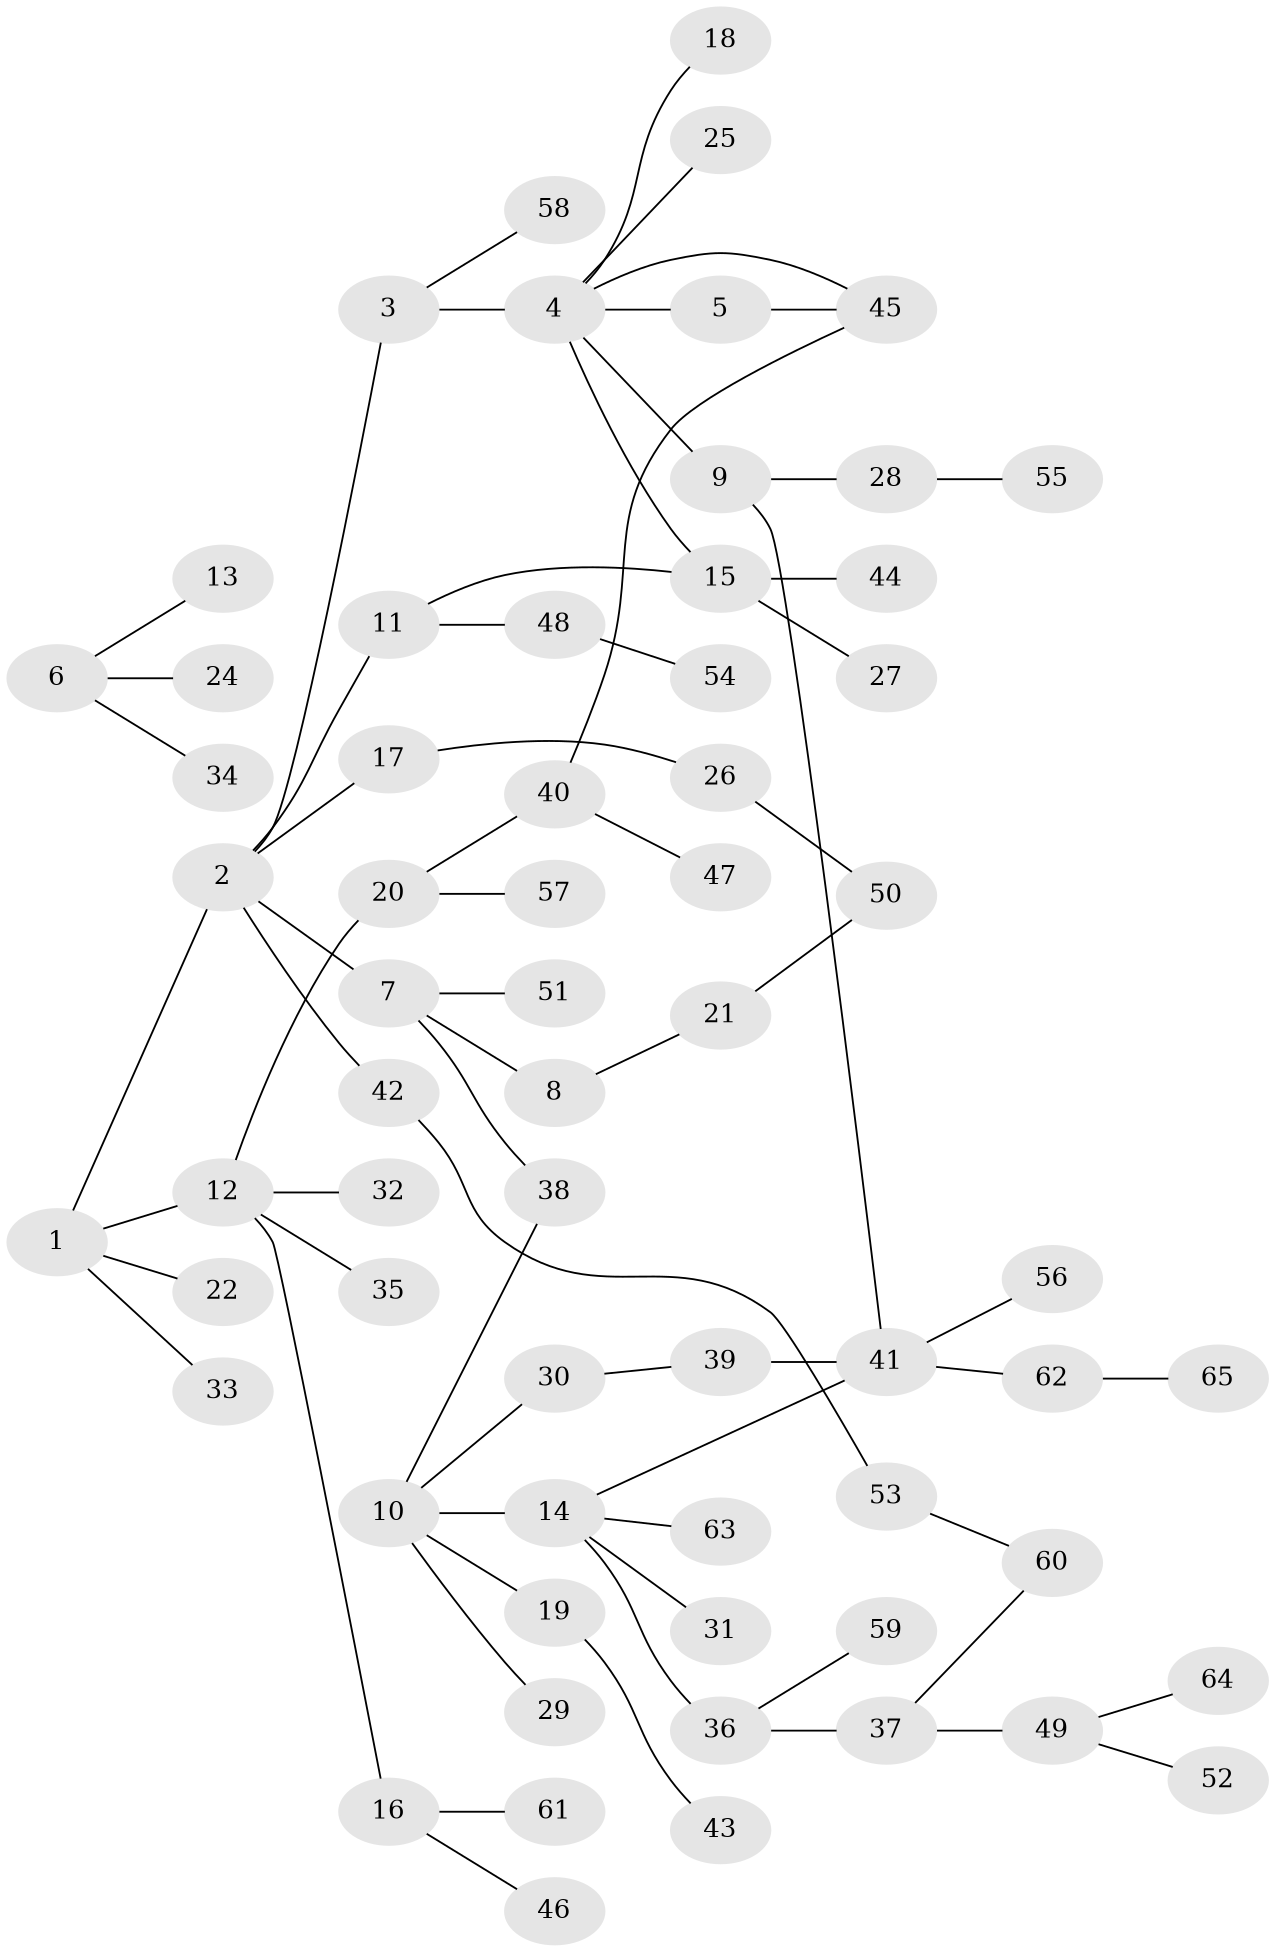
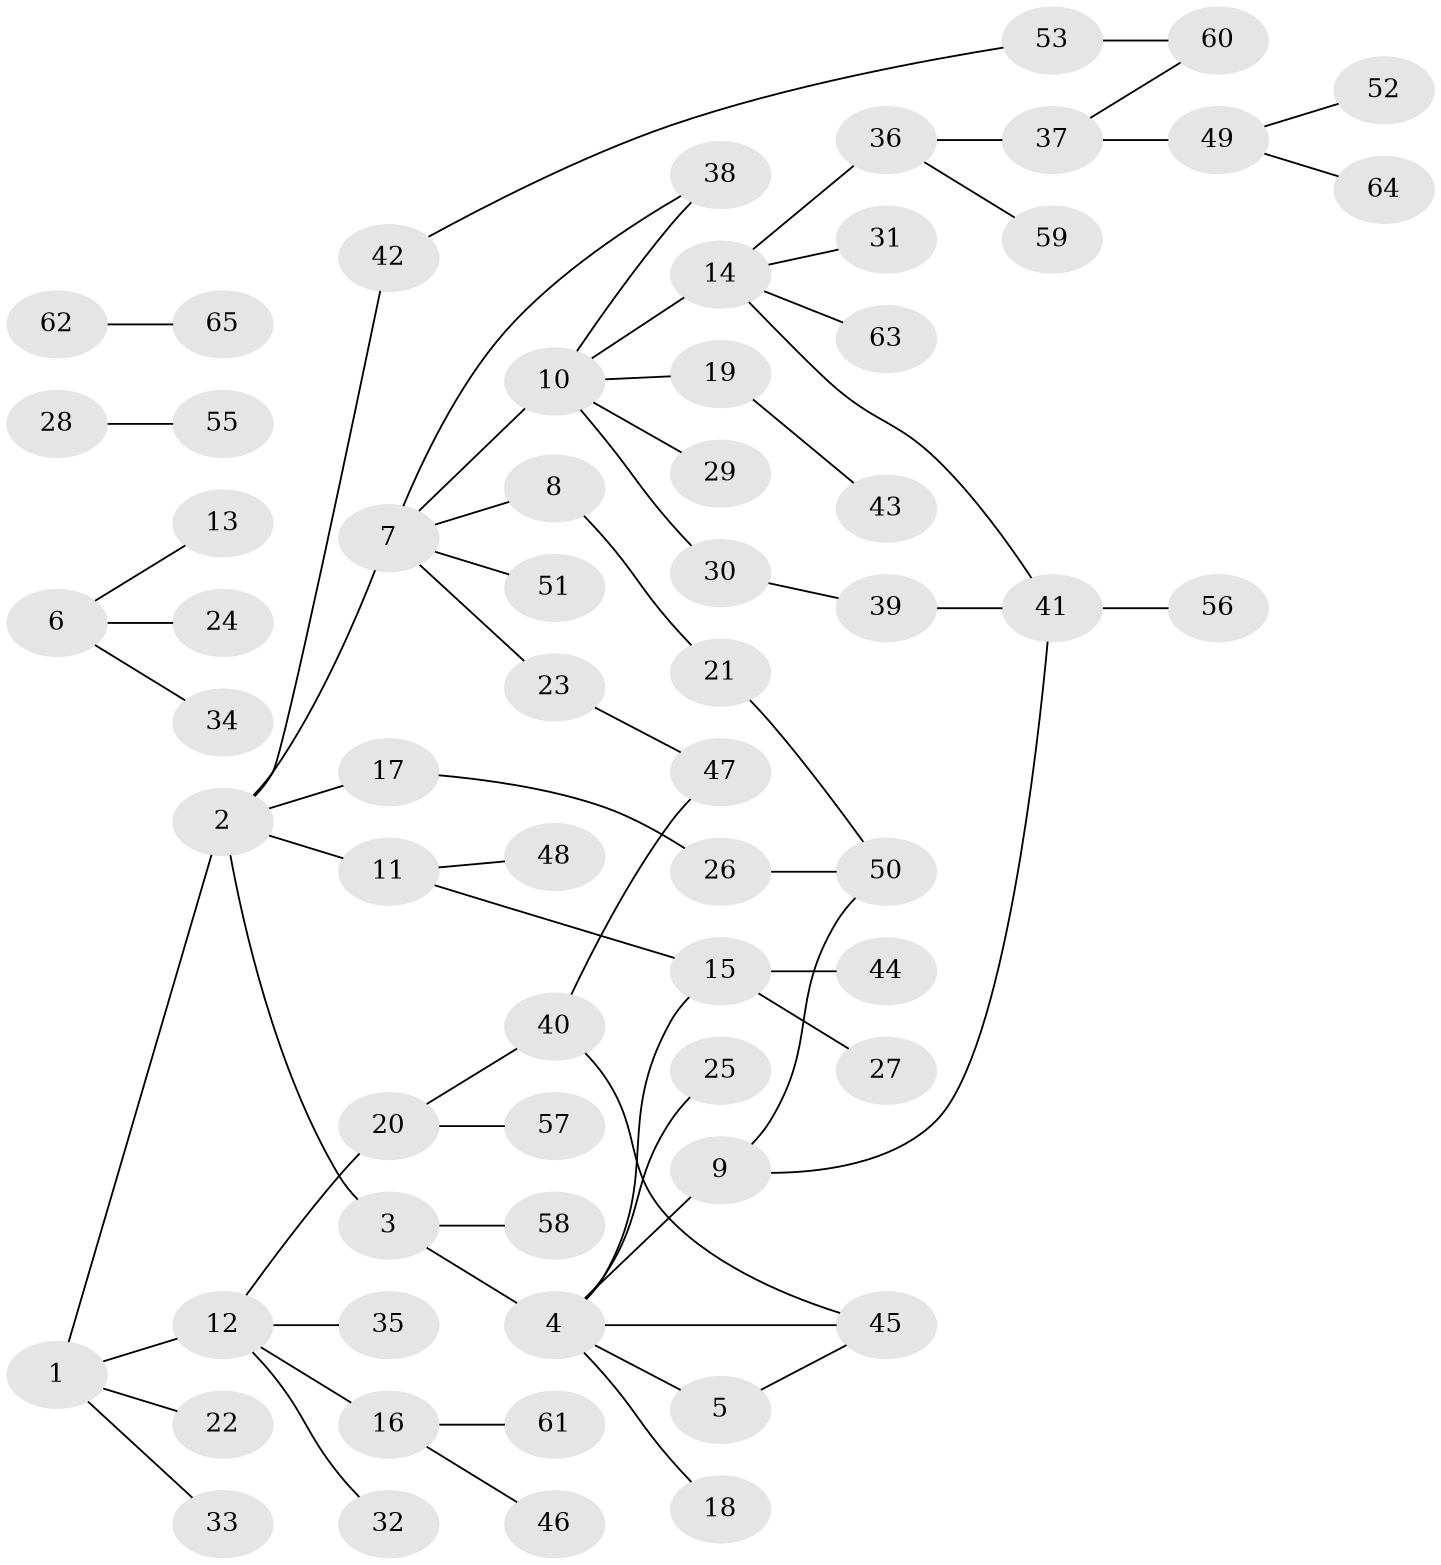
none -> (472, 460)
(804, 479) -> (801, 1034)
(721, 678) -> none
none -> (555, 687)
(970, 1370) -> none
